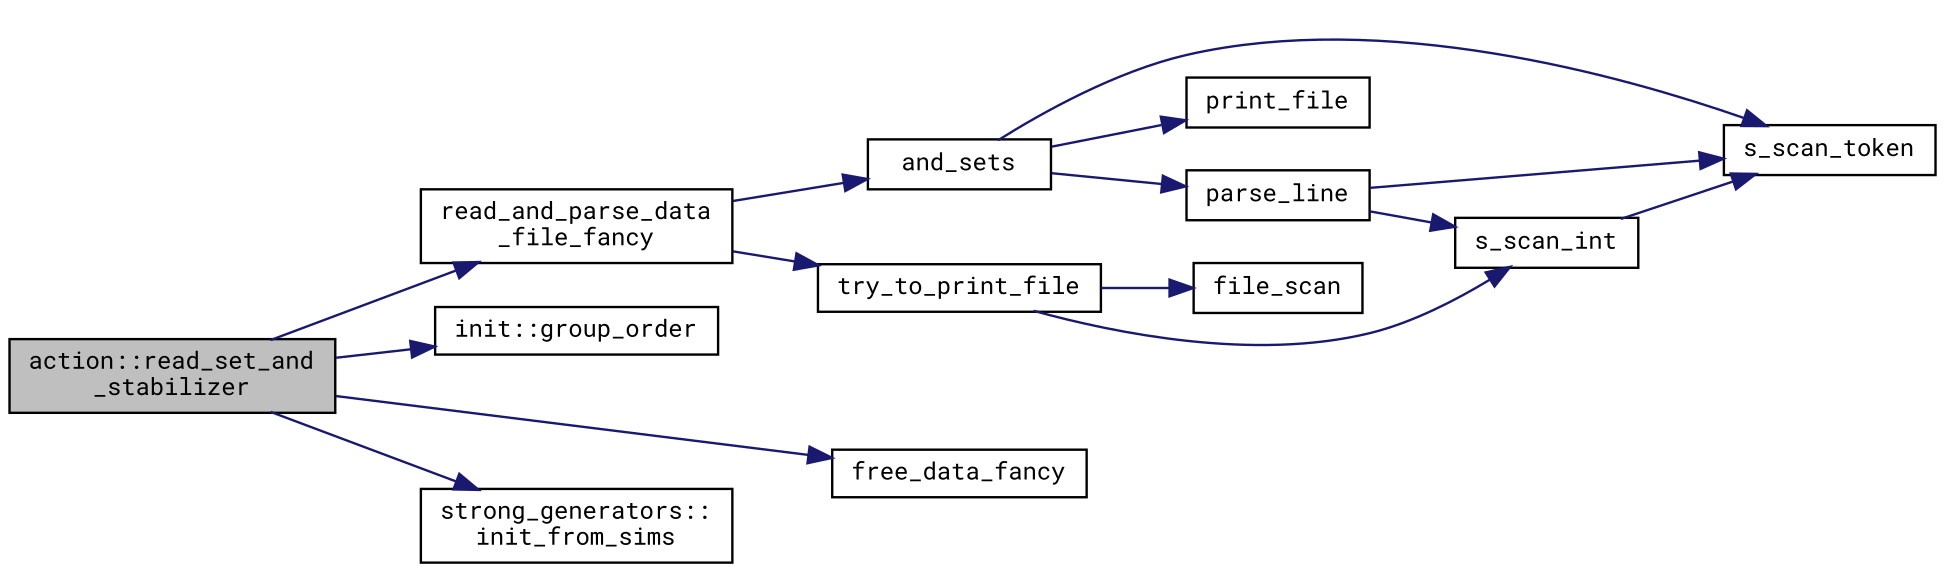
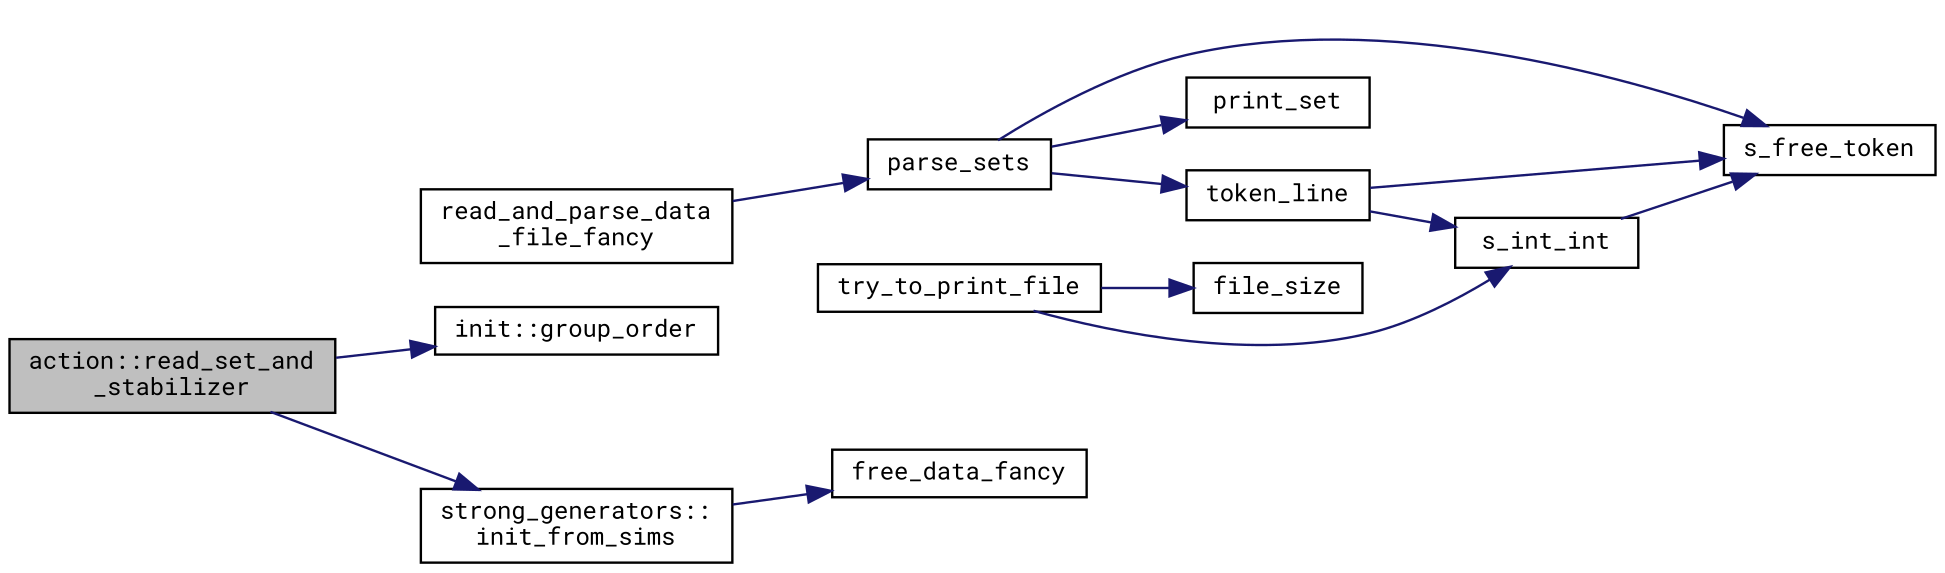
(1278, 103) -> (1278, 103)
(1830, 150) -> (1830, 150)
(959, 164) -> (959, 164)
(1278, 195) -> (1278, 195)
(1547, 243) -> (1547, 243)
(764, 256) -> none
(1278, 288) -> (1278, 288)
(363, 305) -> none
(572, 426) -> (770, 499)
